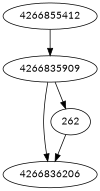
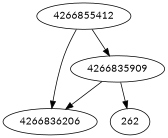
(62, 145) -> (61, 64)
